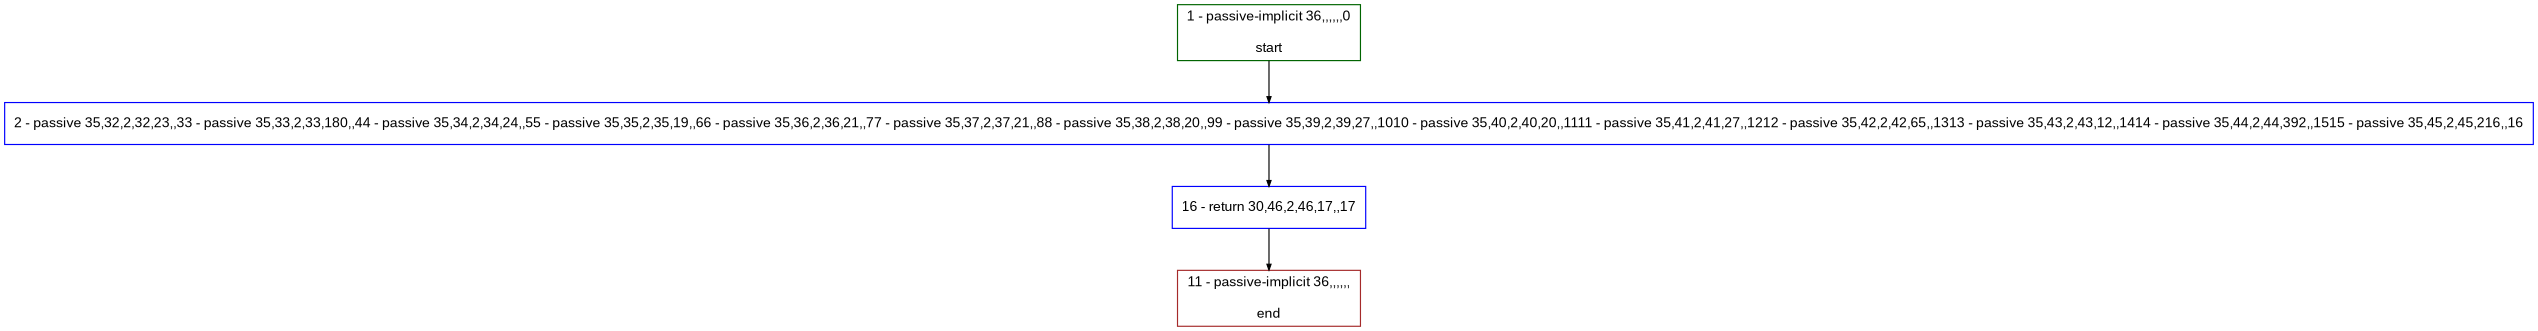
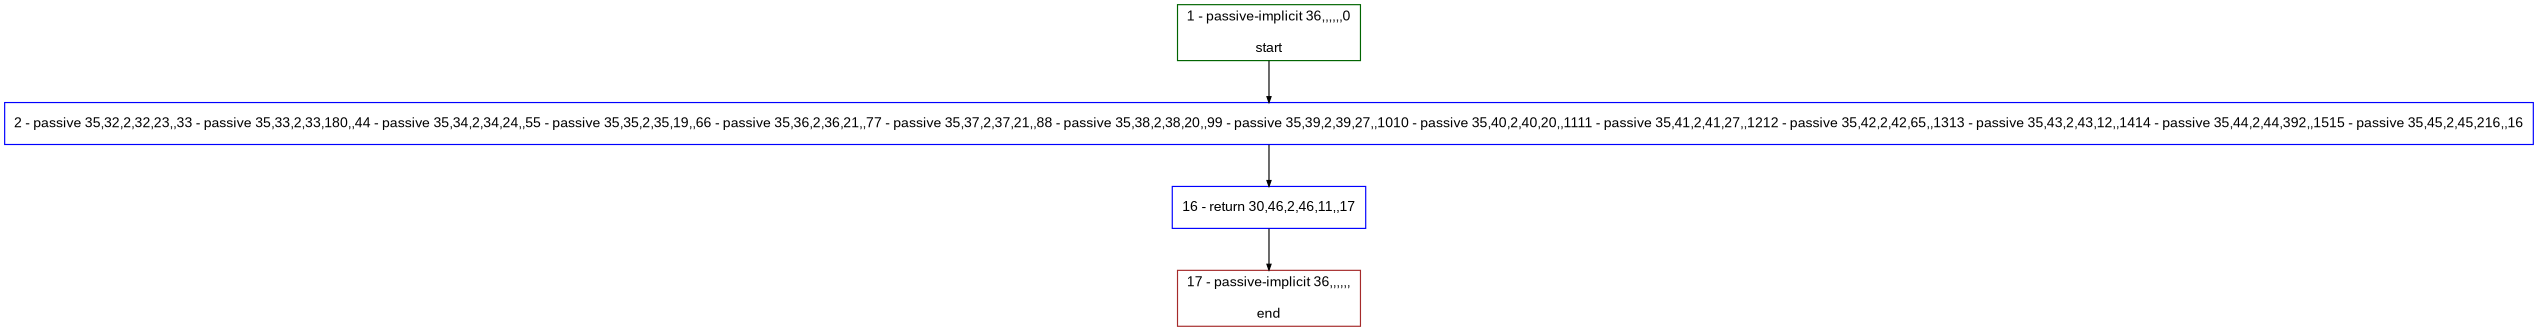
(1269, 207) -> (1269, 207)
(1269, 298) -> (1269, 298)
